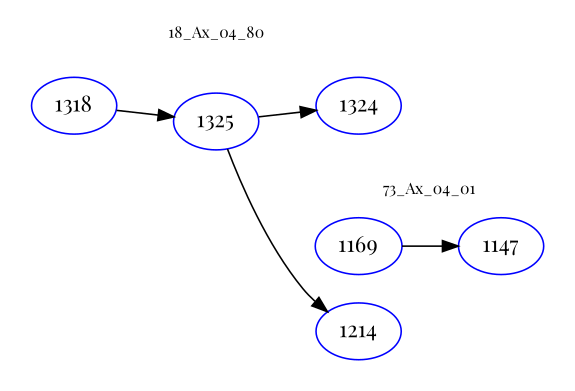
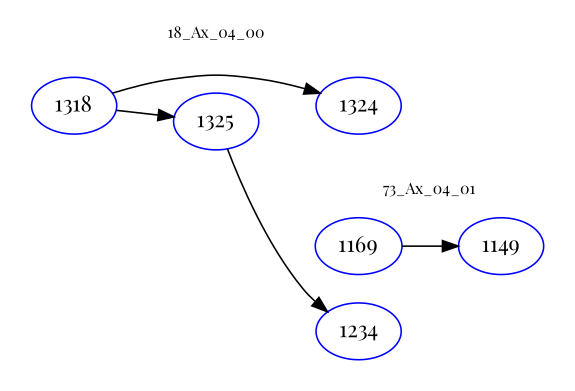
(216, 34) -> (216, 34)
(280, 114) -> (208, 75)
(501, 246) -> (501, 246)
(359, 331) -> (359, 331)
